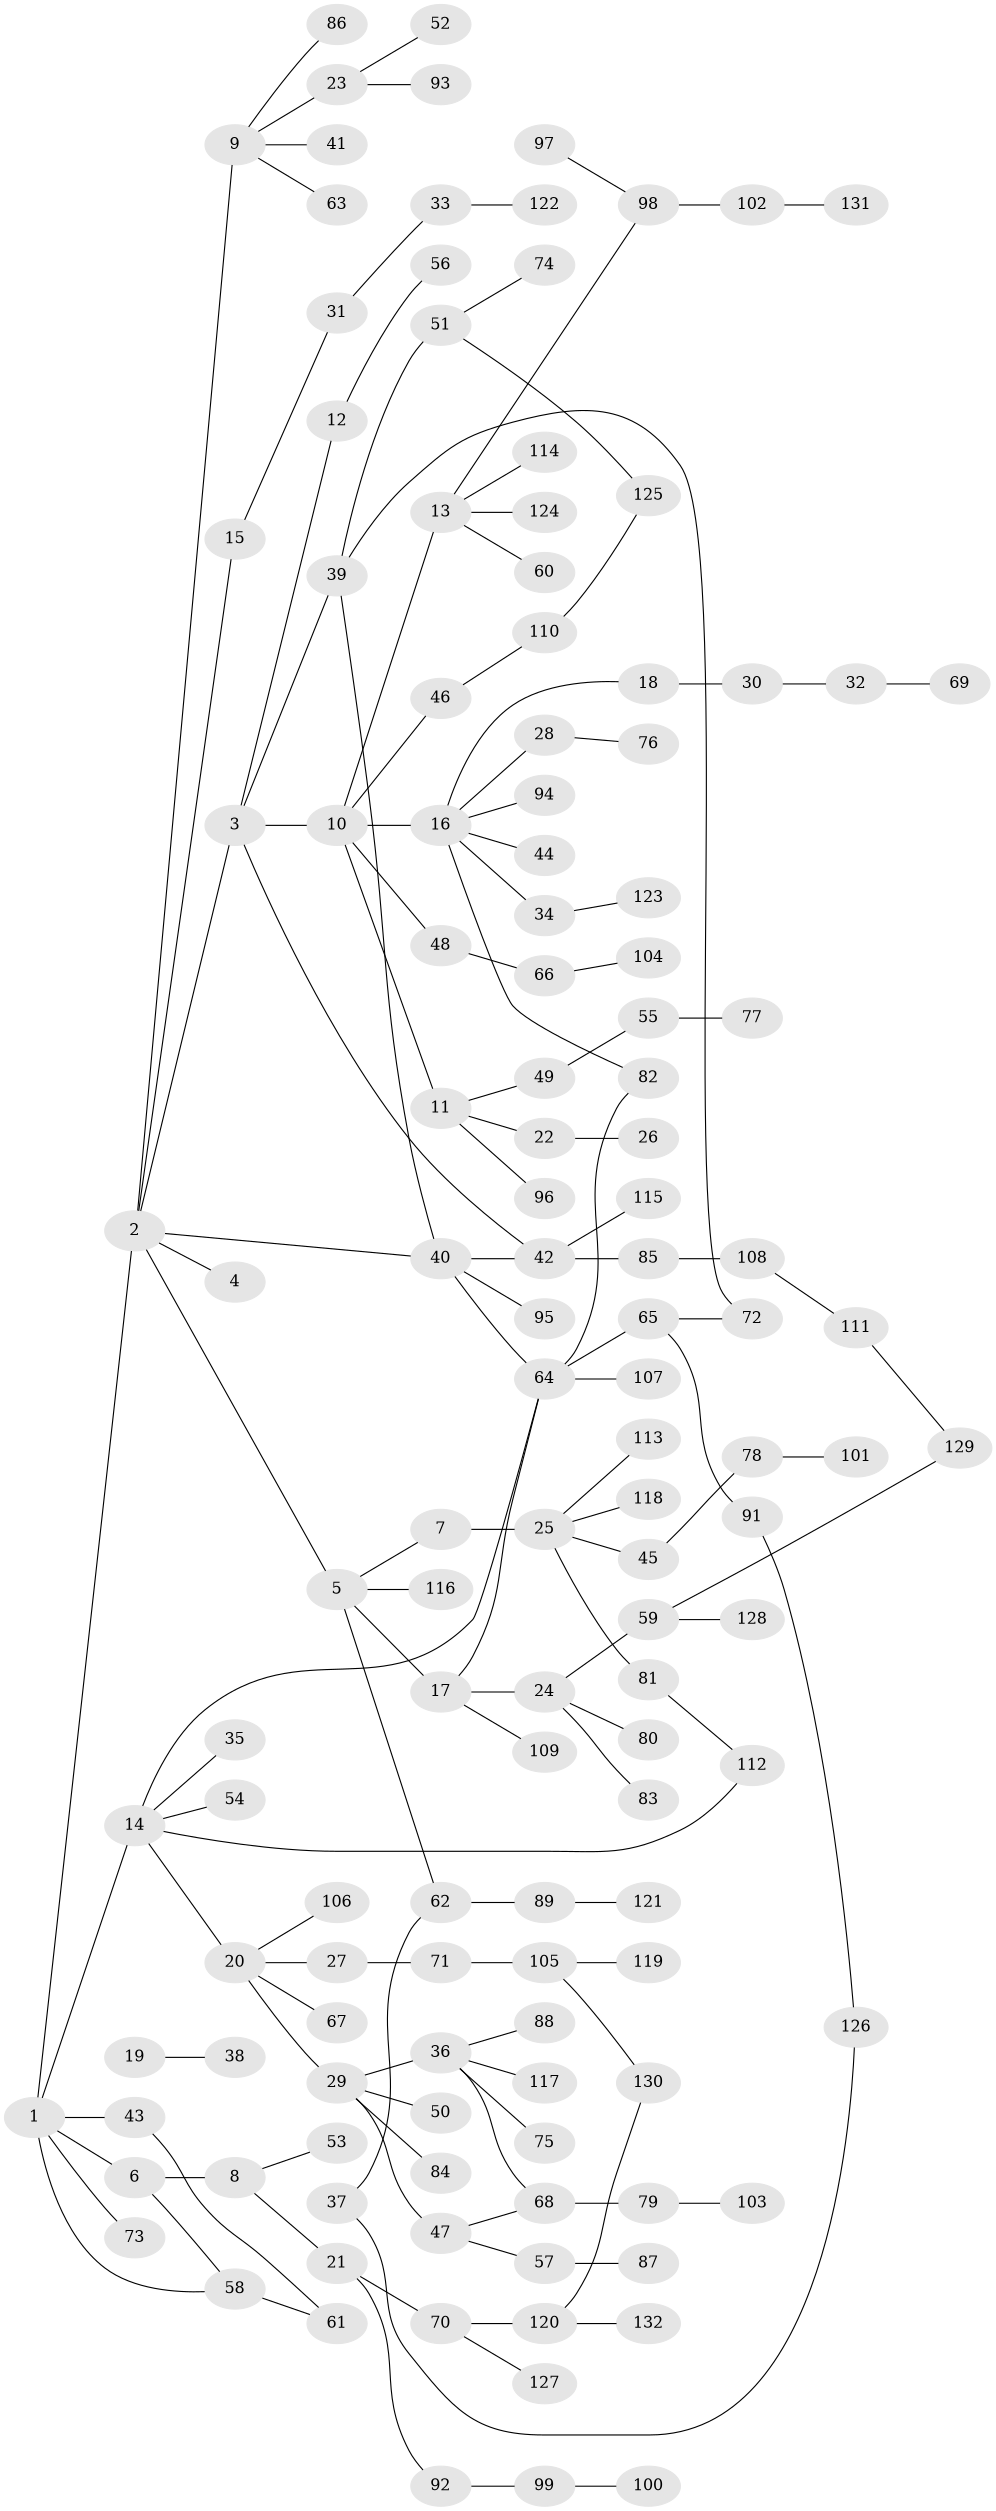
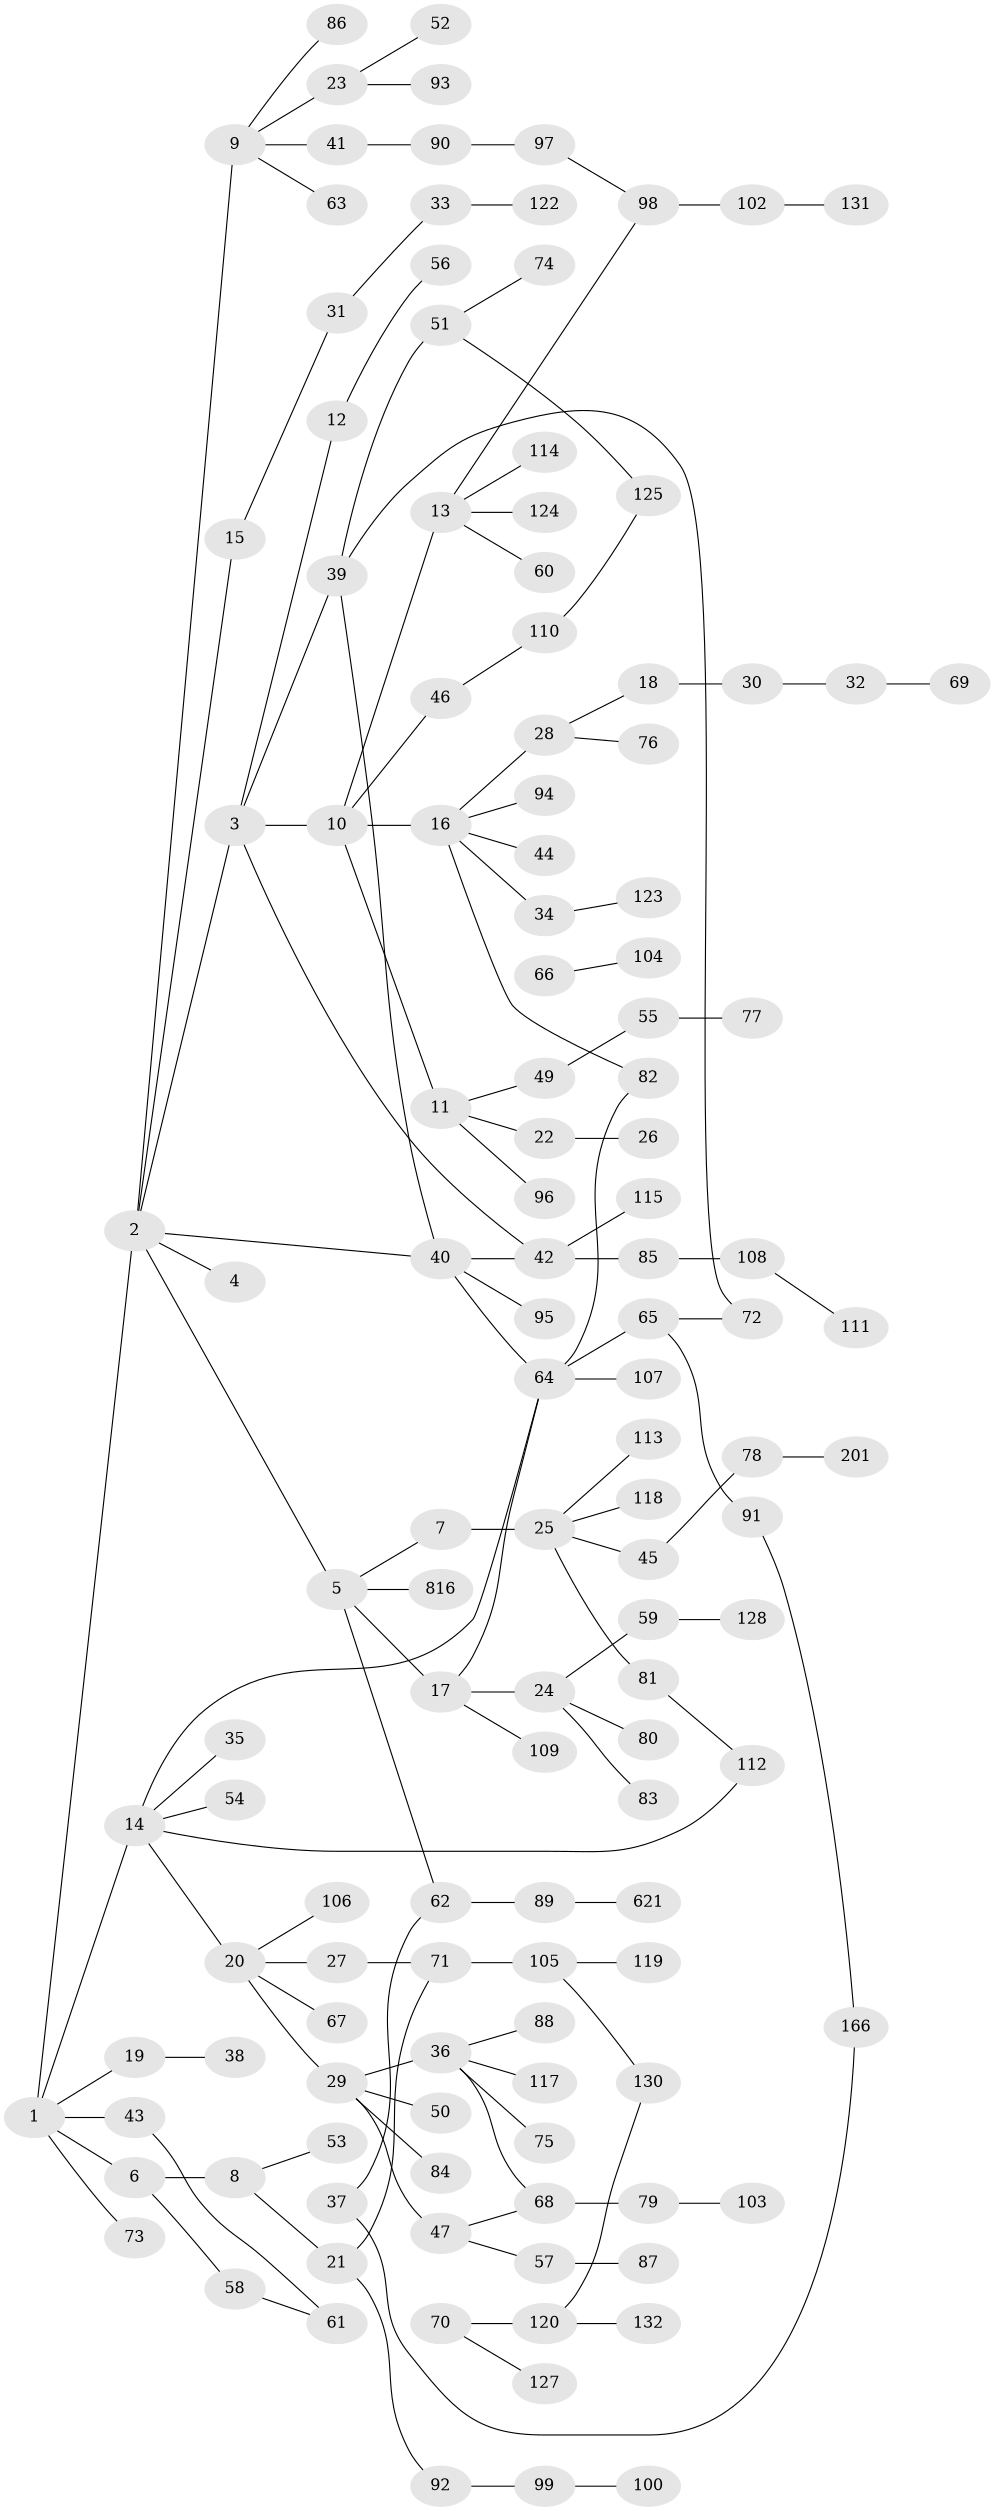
none -> (441, 145)
(508, 709) -> (597, 709)
(441, 946) -> none
(960, 1448) -> none
(856, 1457) -> (856, 1457)
(441, 1590) -> (441, 1590)
(648, 1903) -> (648, 1903)
(856, 2027) -> (856, 2027)
(89, 2253) -> (85, 2087)
(395, 2297) -> (394, 2123)
